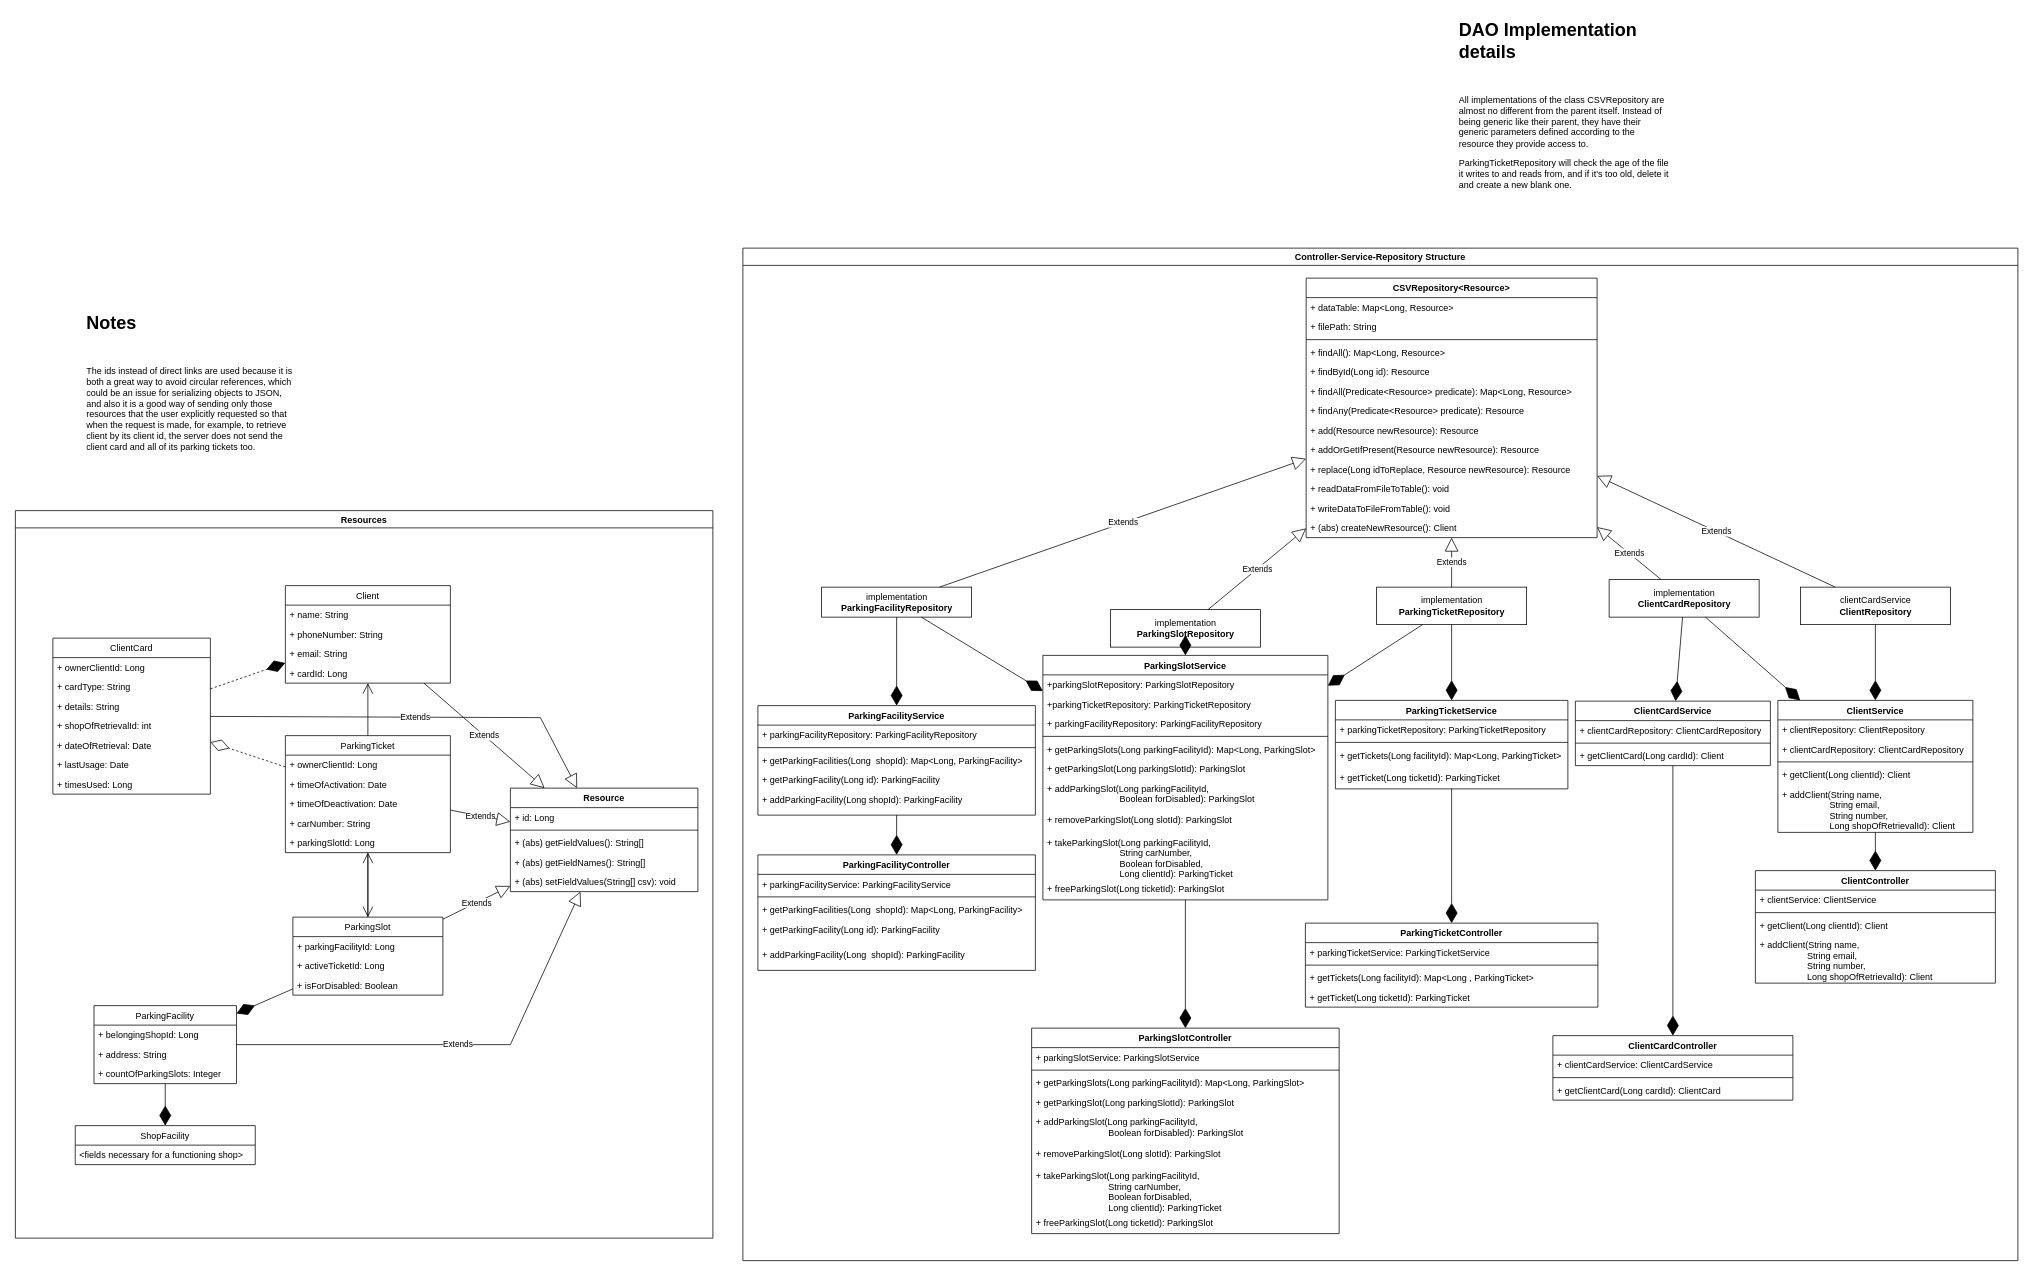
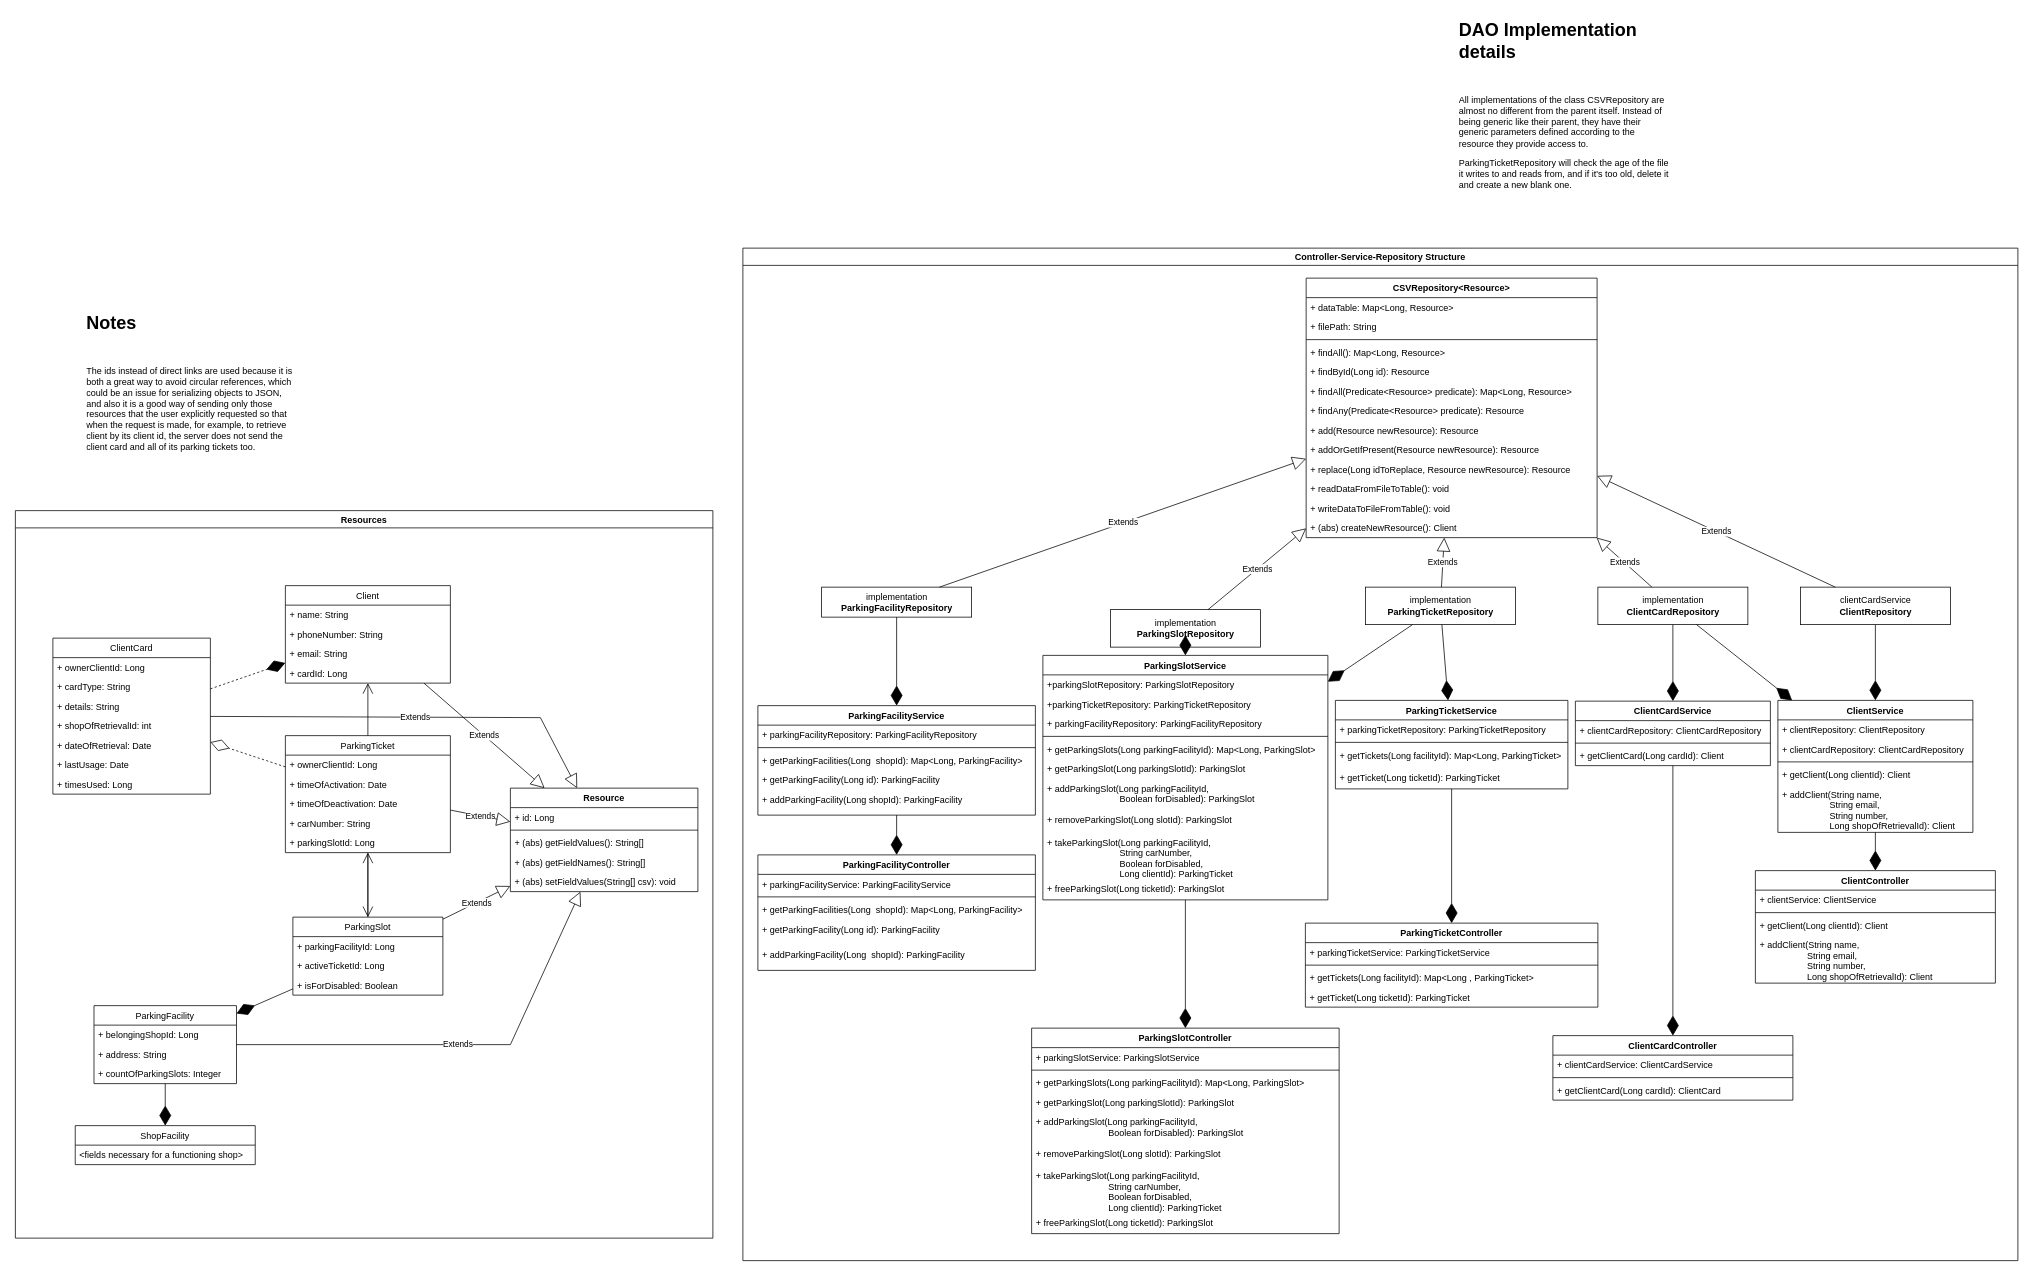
(1684, 598) -> (1673, 606)
(1452, 606) -> (1440, 606)
(974, 649) -> none
